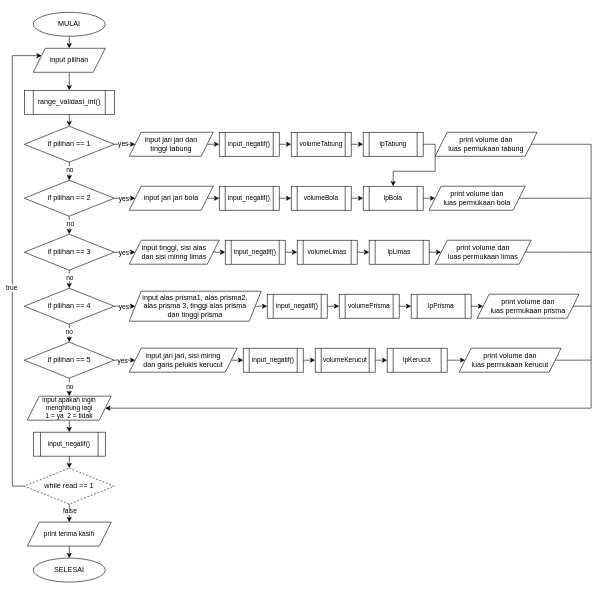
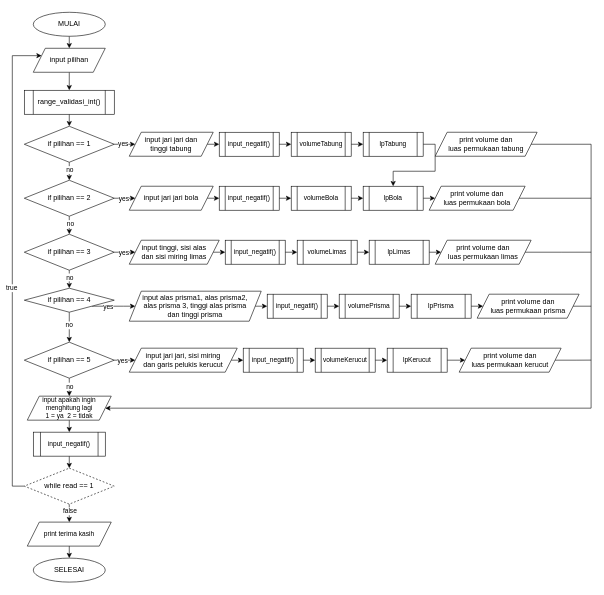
(69, 306) -> (69, 300)
